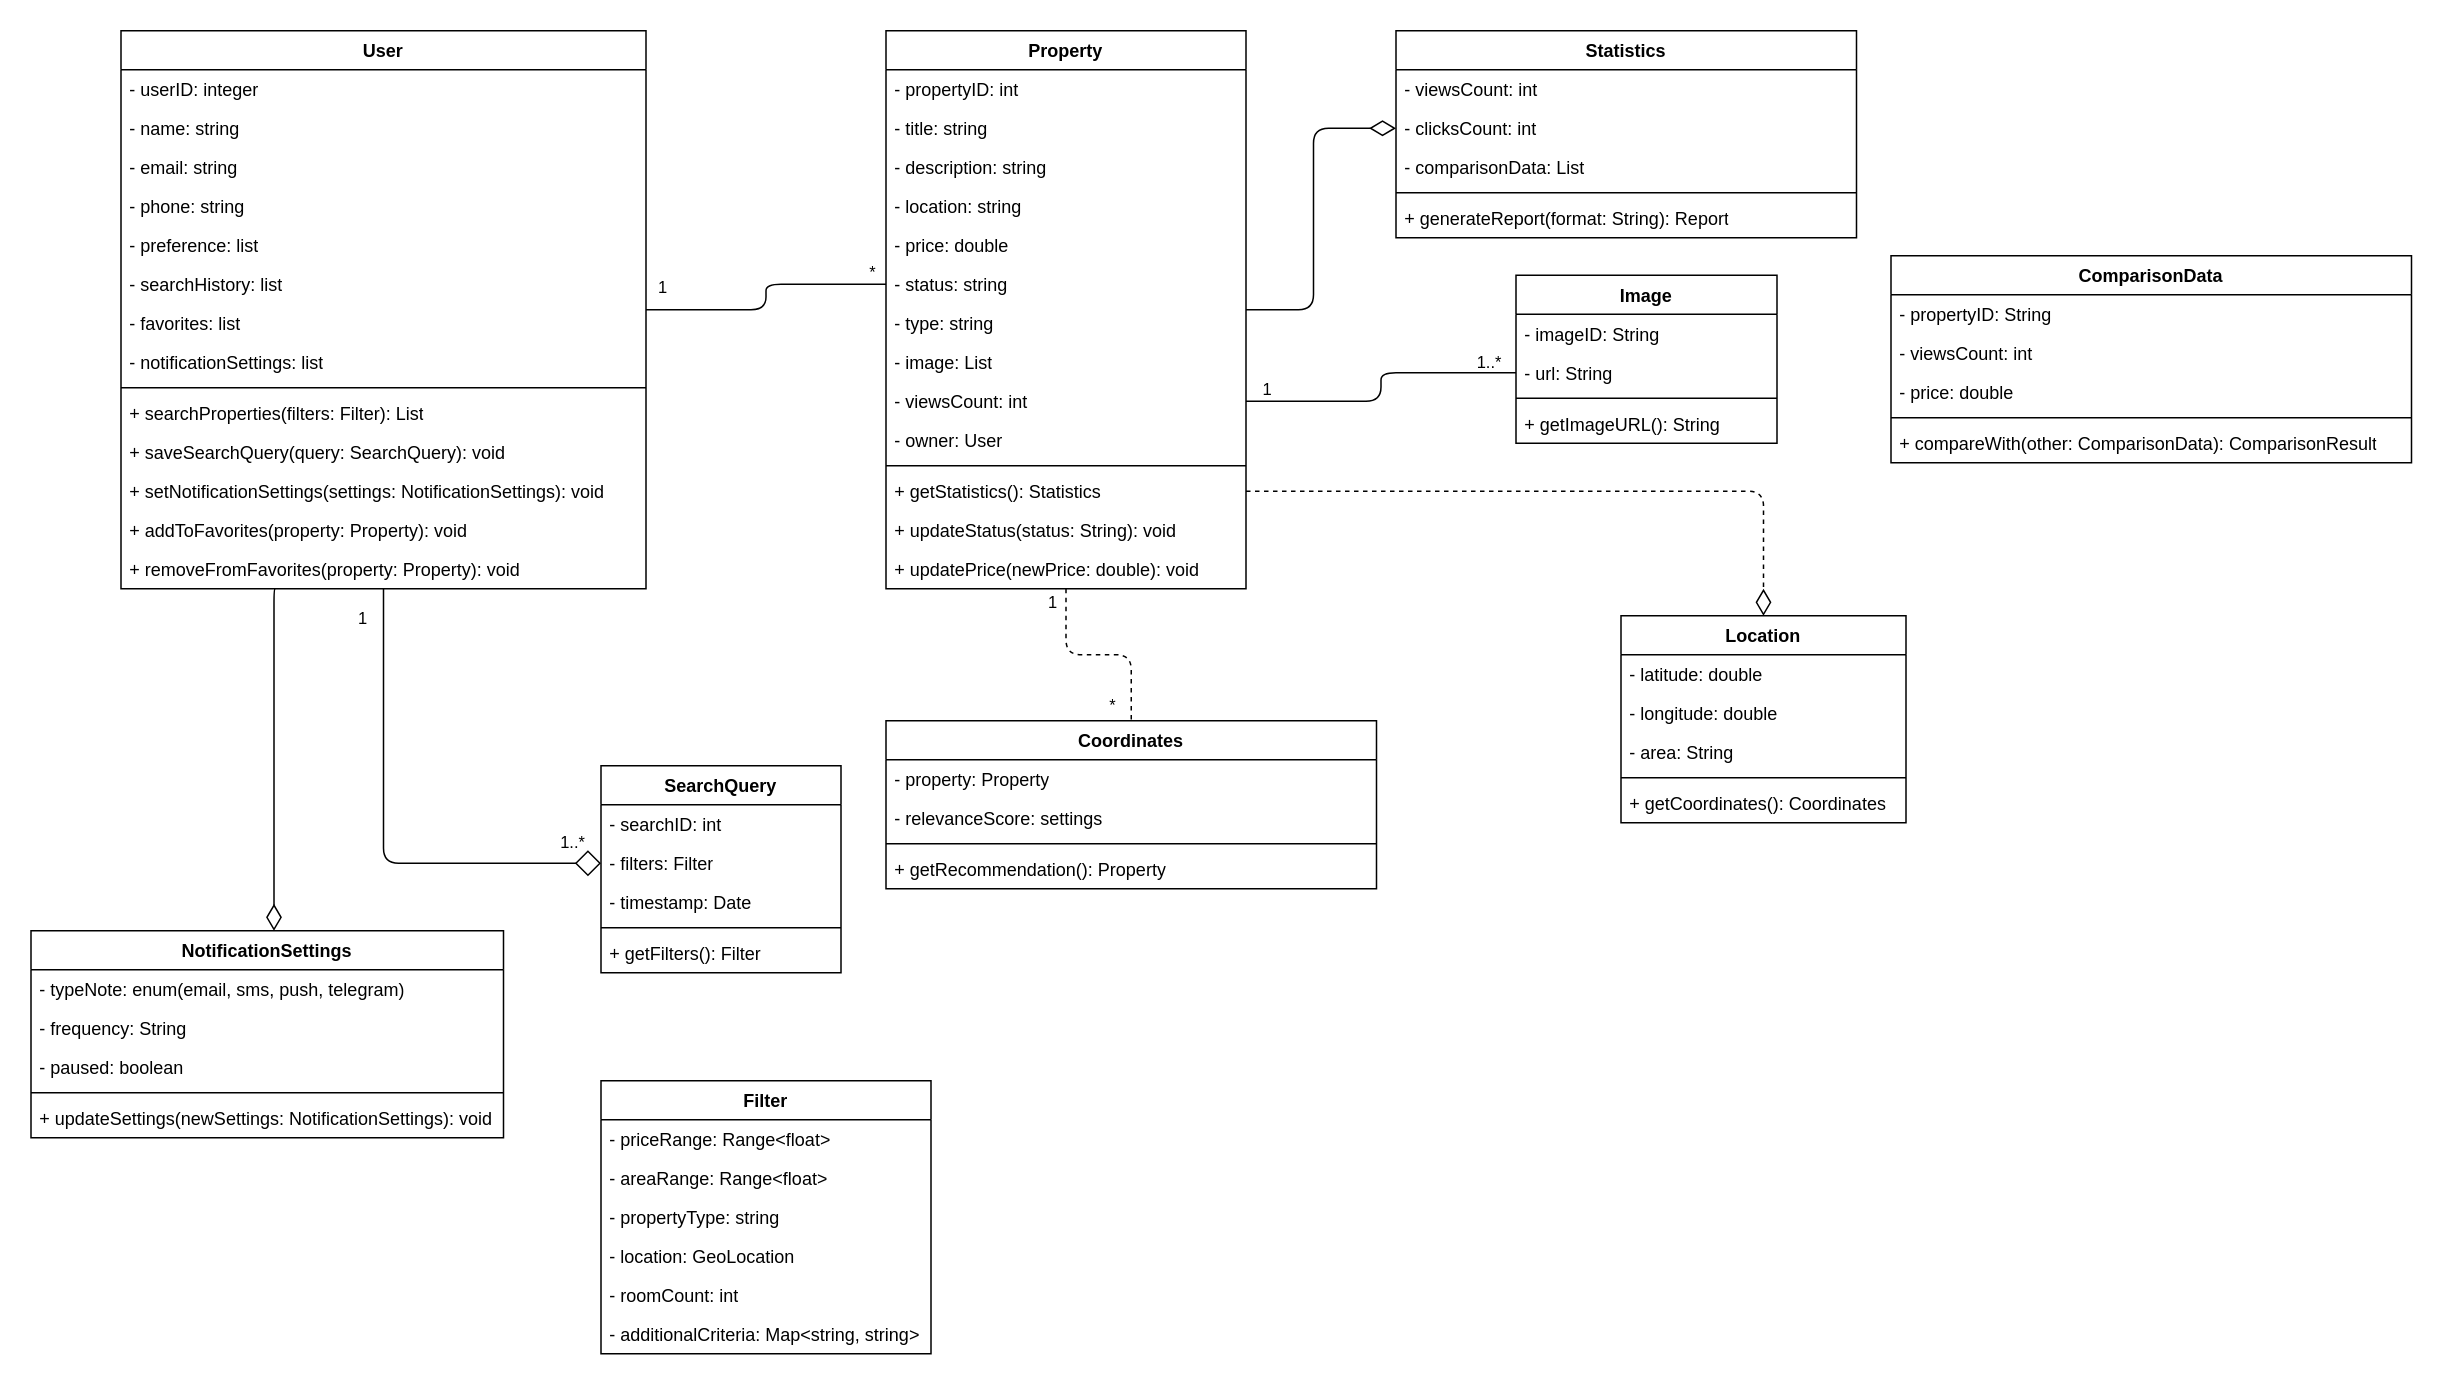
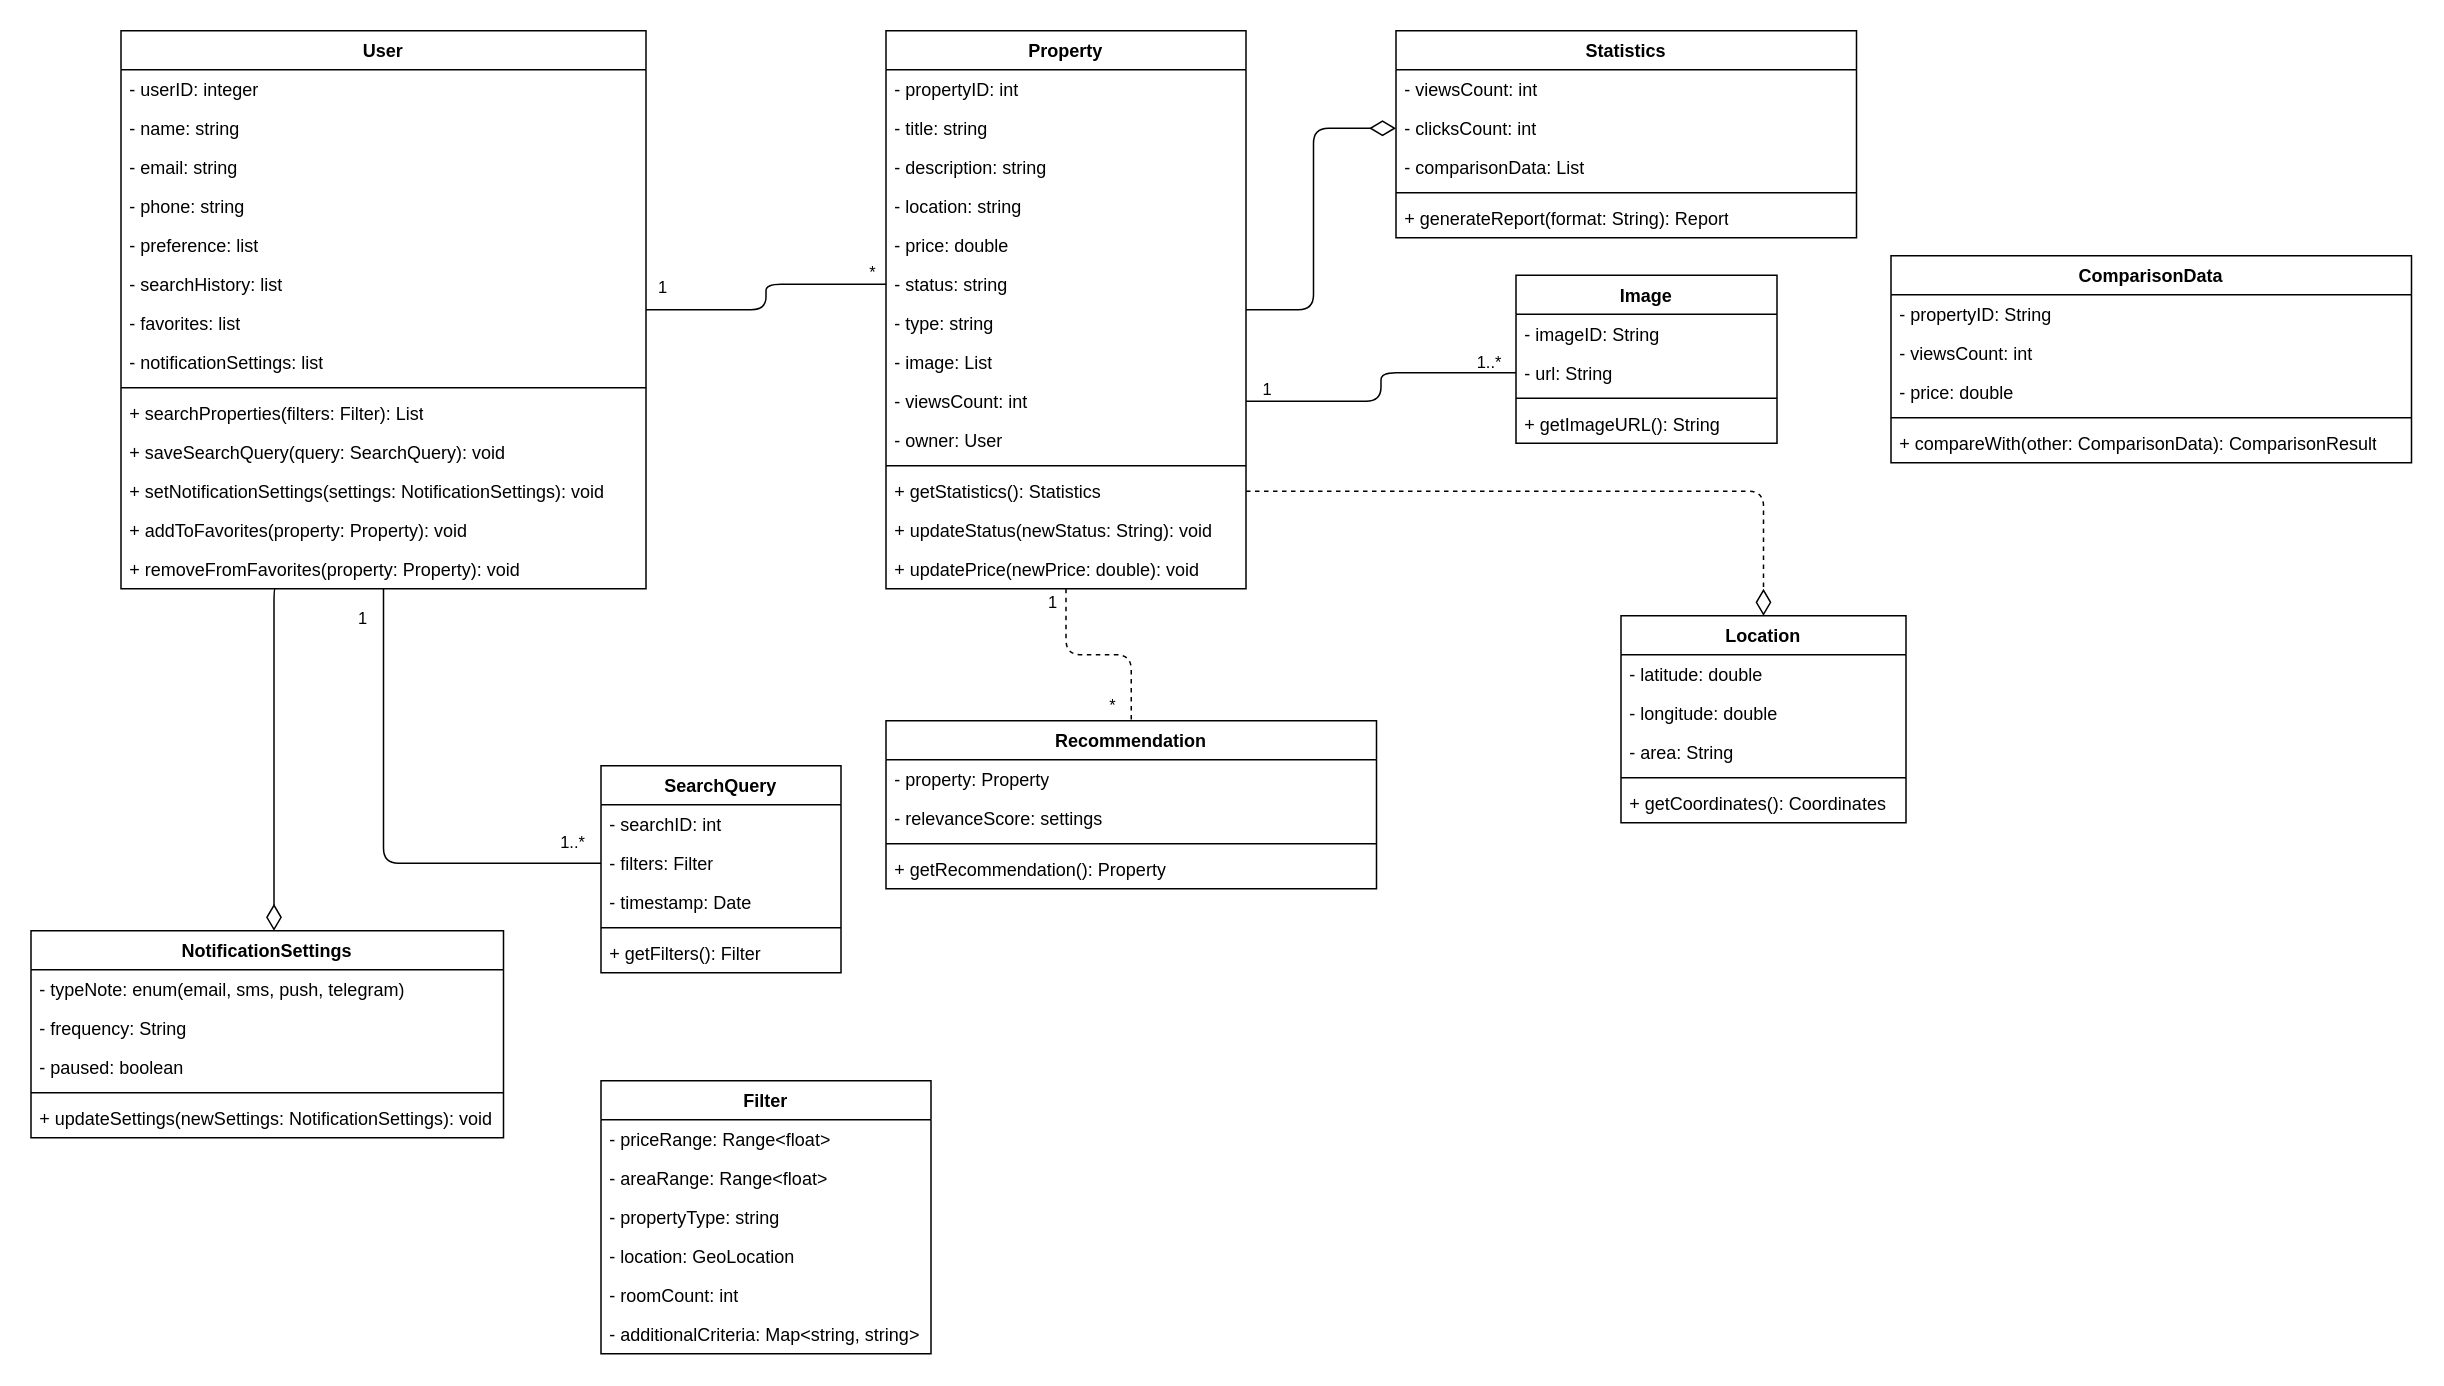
(1060, 532) -> (1067, 543)
(1131, 742) -> (1131, 742)
(575, 863) -> (586, 863)
